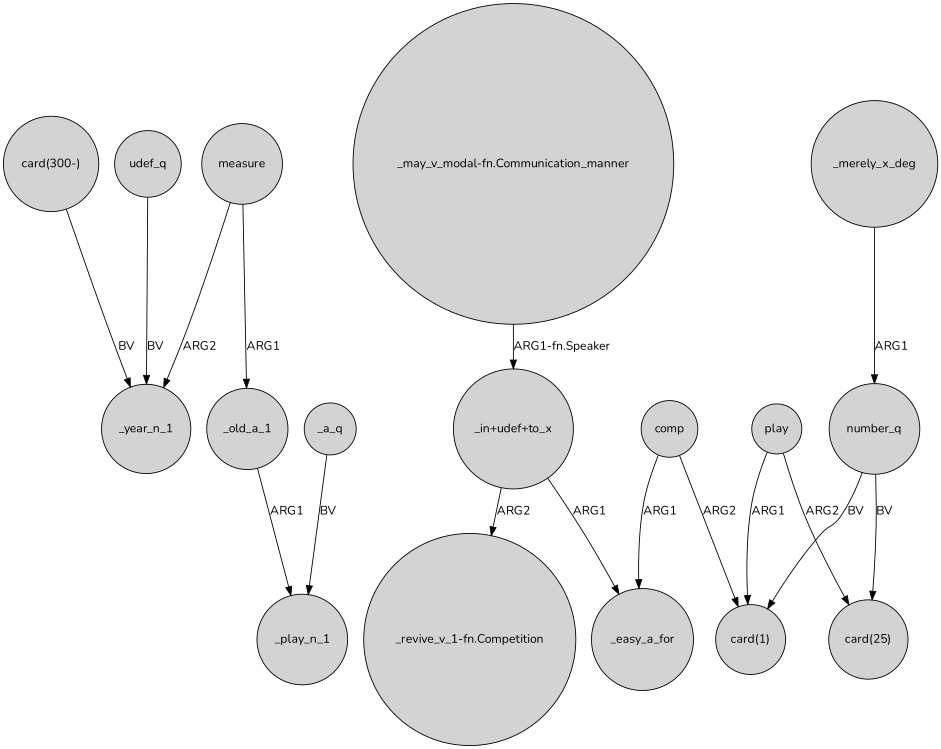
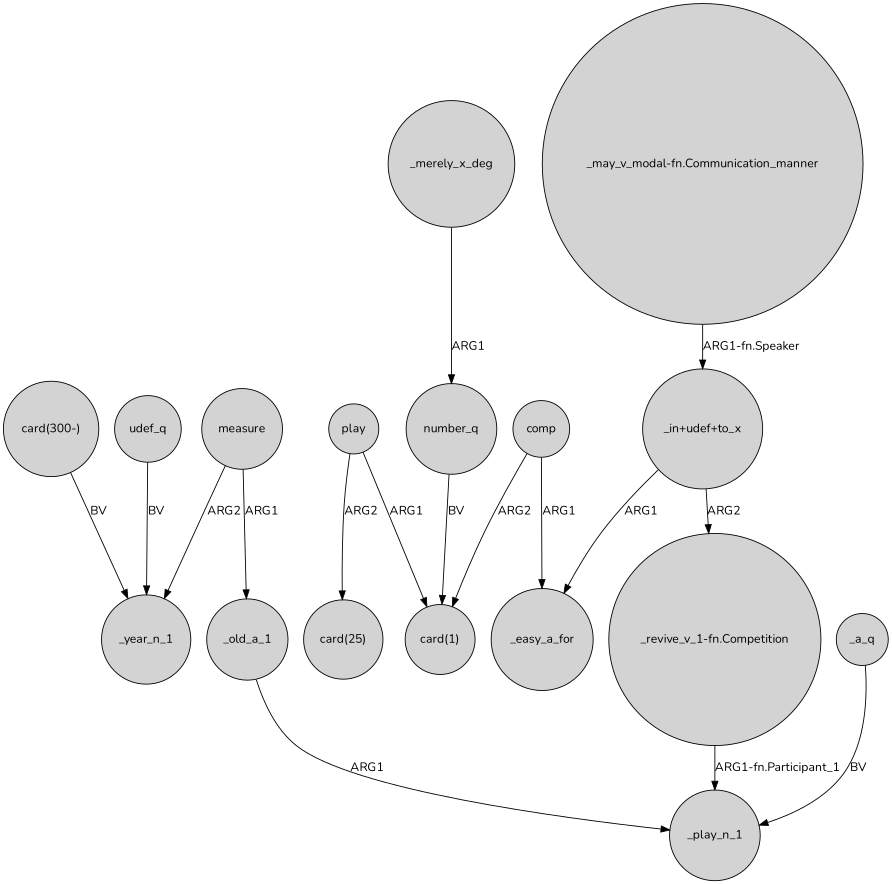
(876, 533) -> none
none -> (715, 763)
